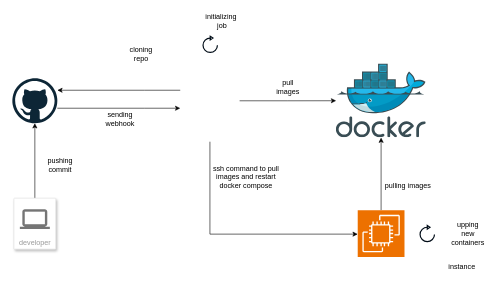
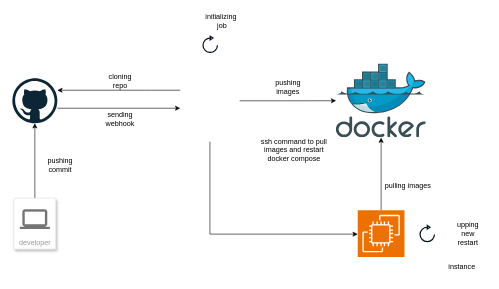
(141, 54) -> (120, 81)
(288, 87) -> (288, 87)
(246, 177) -> (294, 150)
(468, 234) -> (468, 234)
